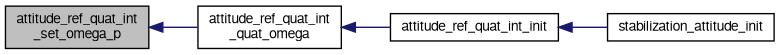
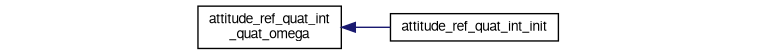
(77, 27) -> none
(691, 27) -> none
